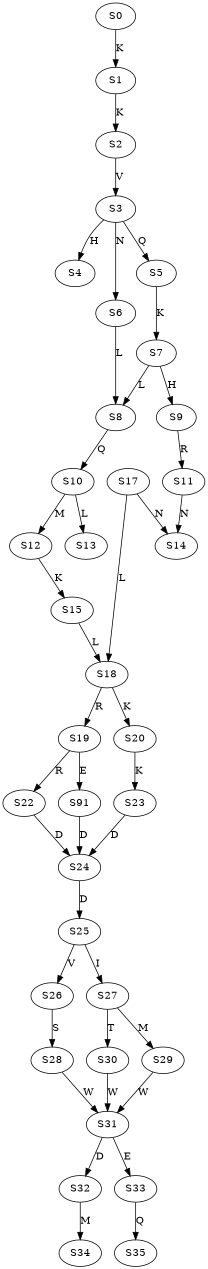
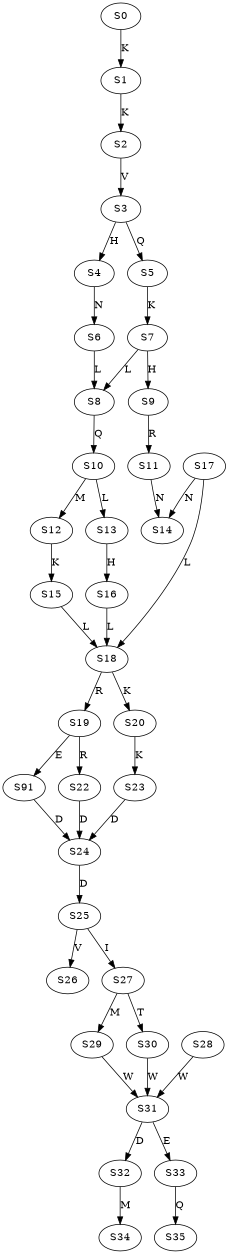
(116, 257) -> (94, 302)
none -> (107, 595)
(52, 1024) -> none
